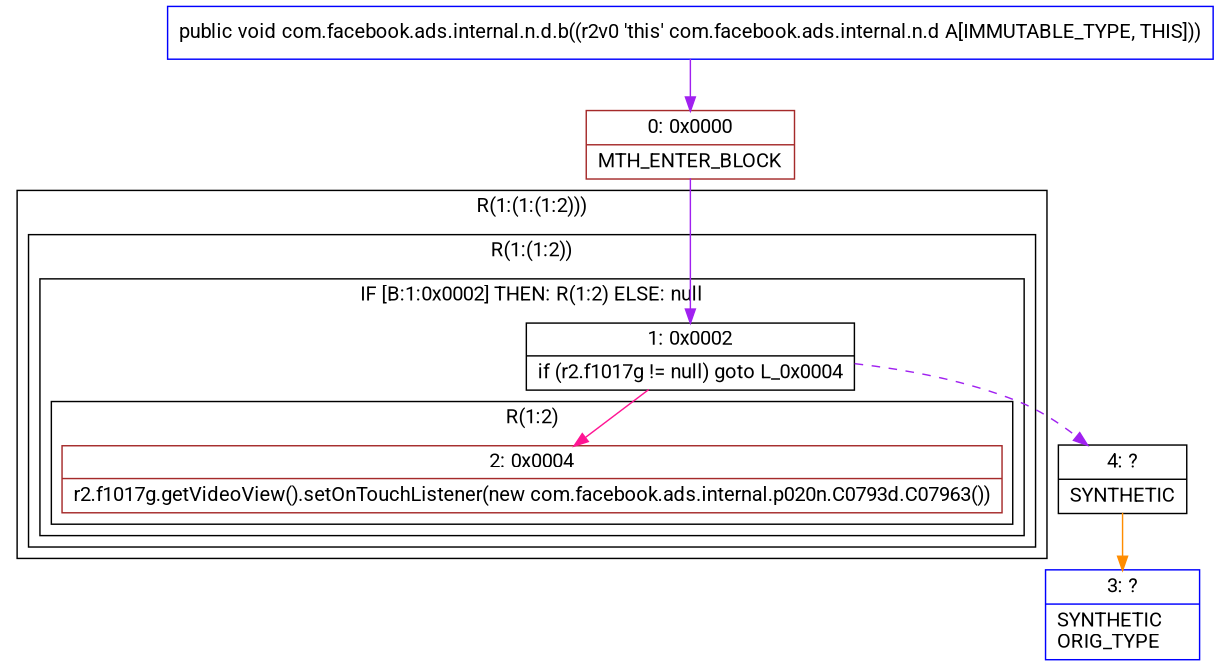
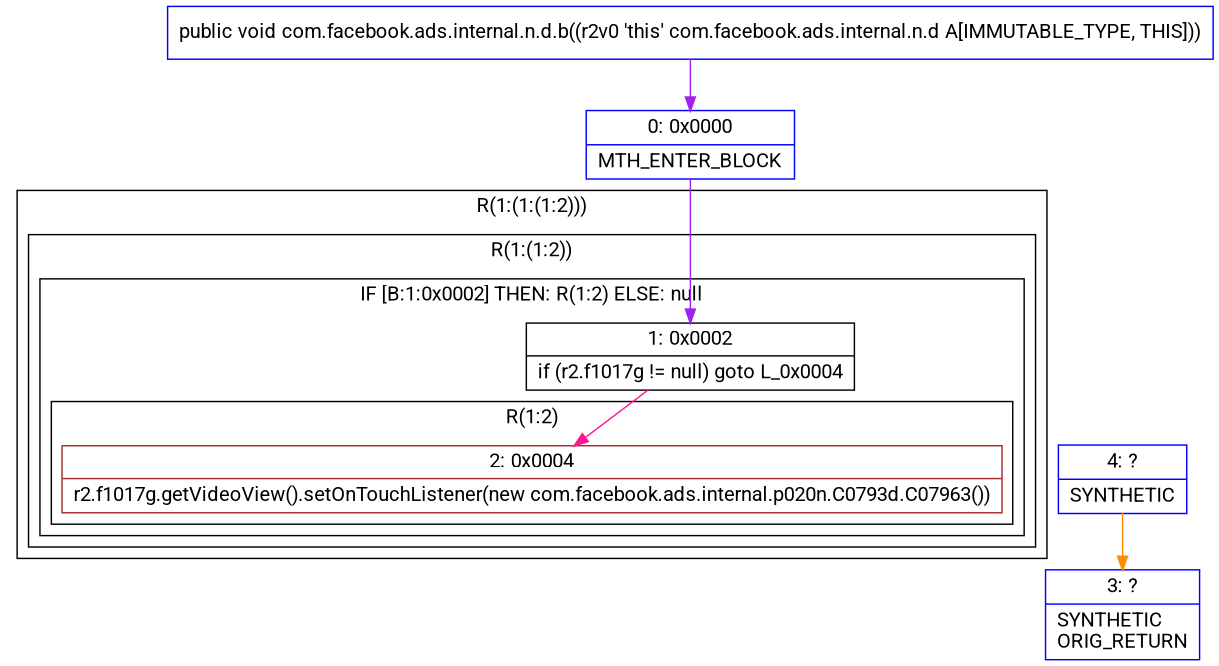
(690, 145) -> (690, 145)
(971, 386) -> none
(1123, 479) -> (1123, 479)
(1109, 642) -> (1123, 642)
